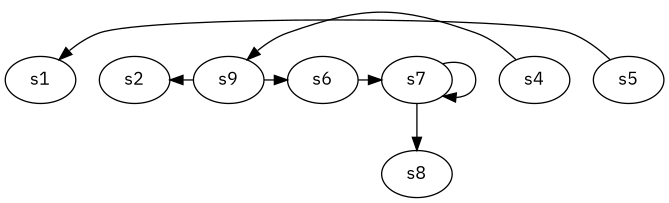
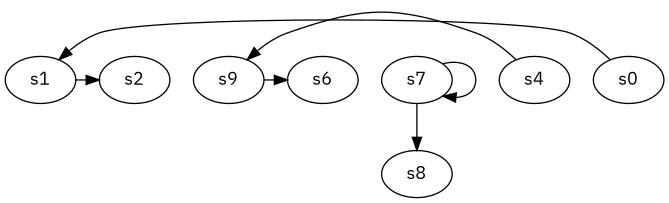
(188, 80) -> (81, 80)
(363, 80) -> none
(629, 80) -> (629, 80)
